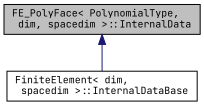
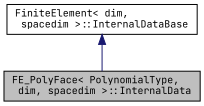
(102, 58) -> (102, 58)
